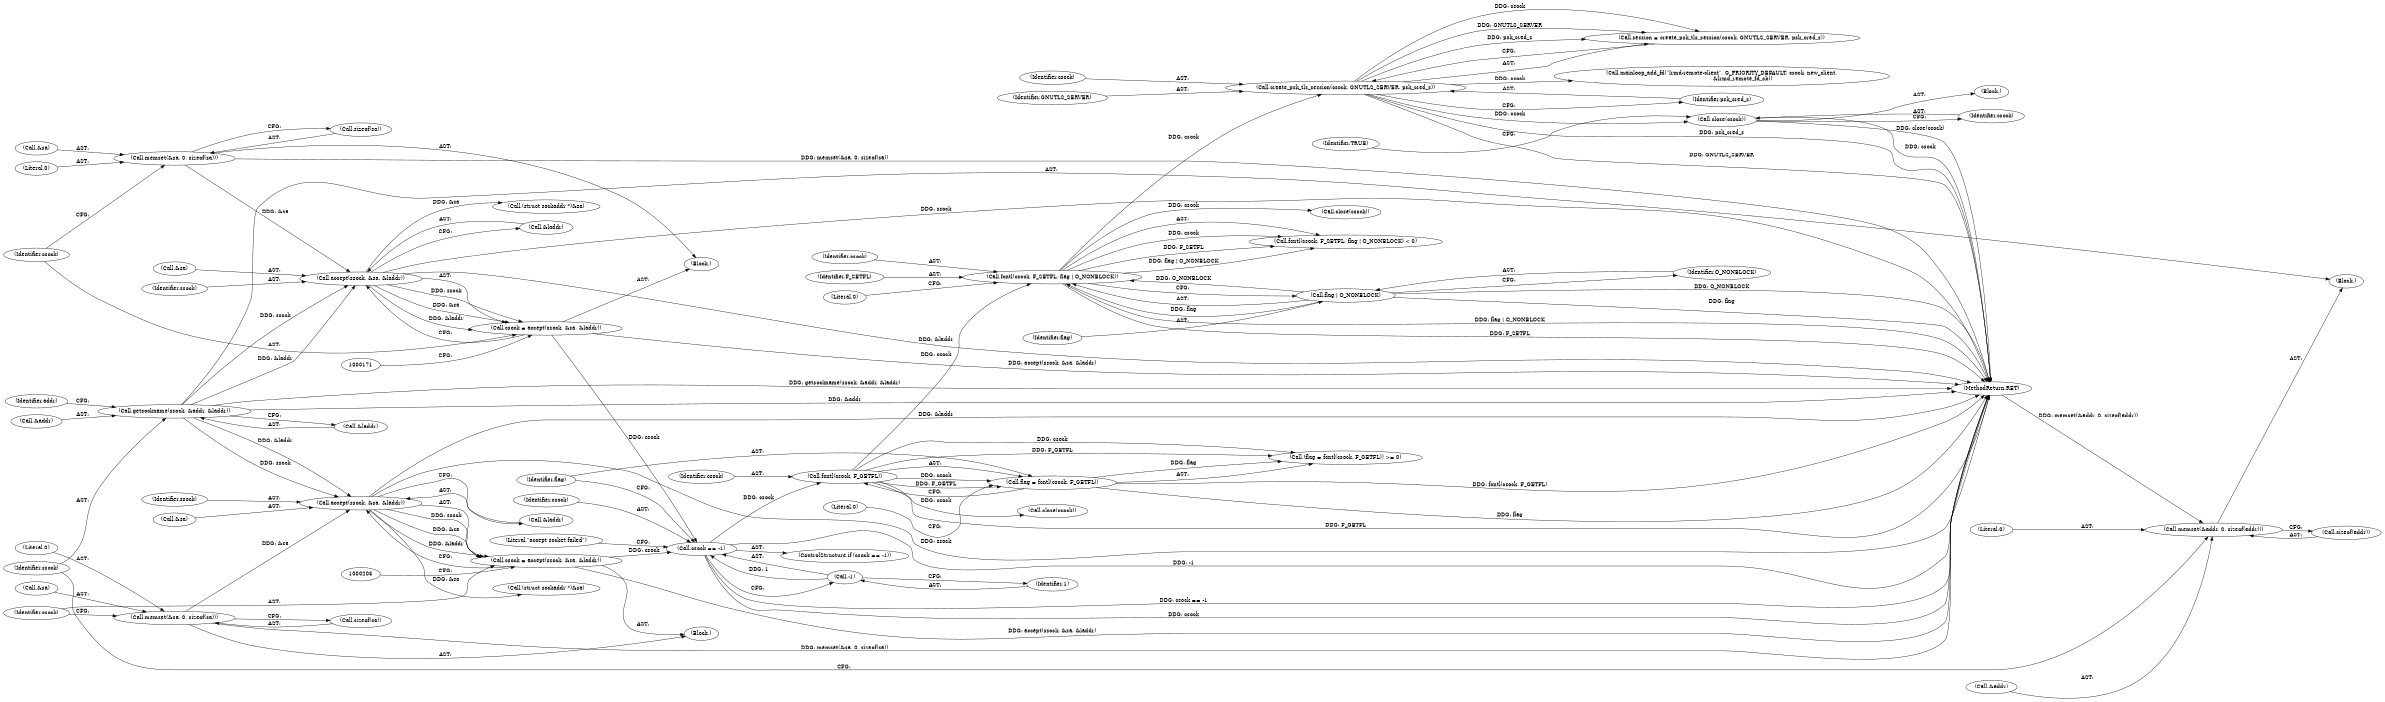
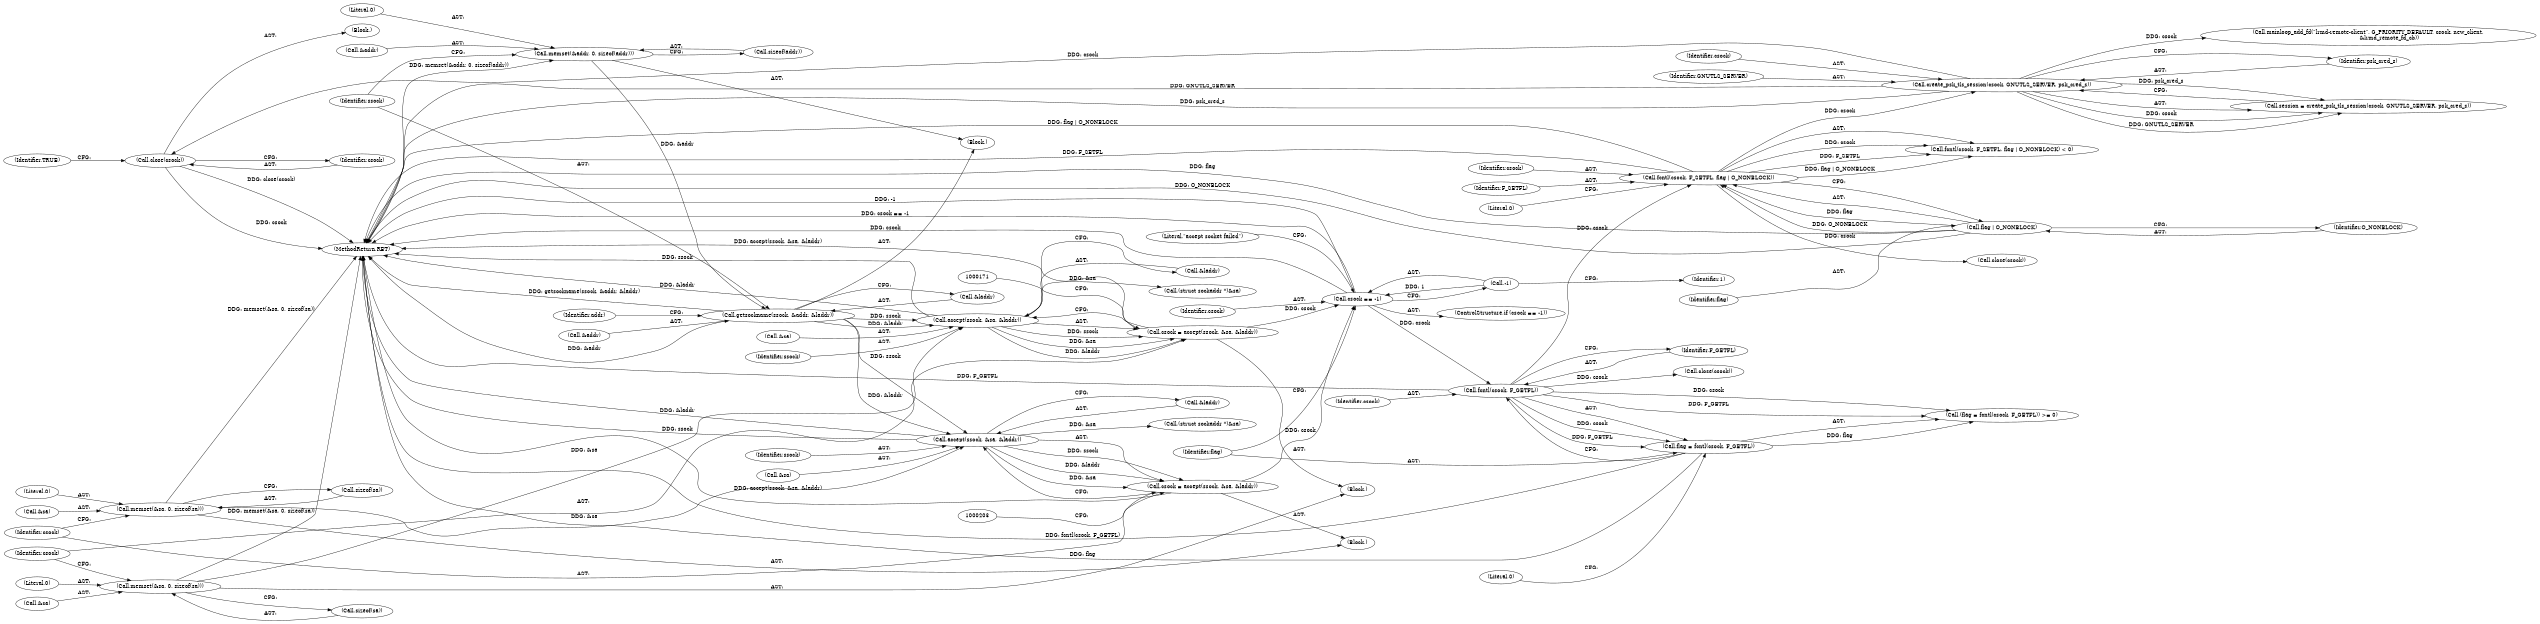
none -> (675, 179)
none -> (1709, 351)
(946, 589) -> none
